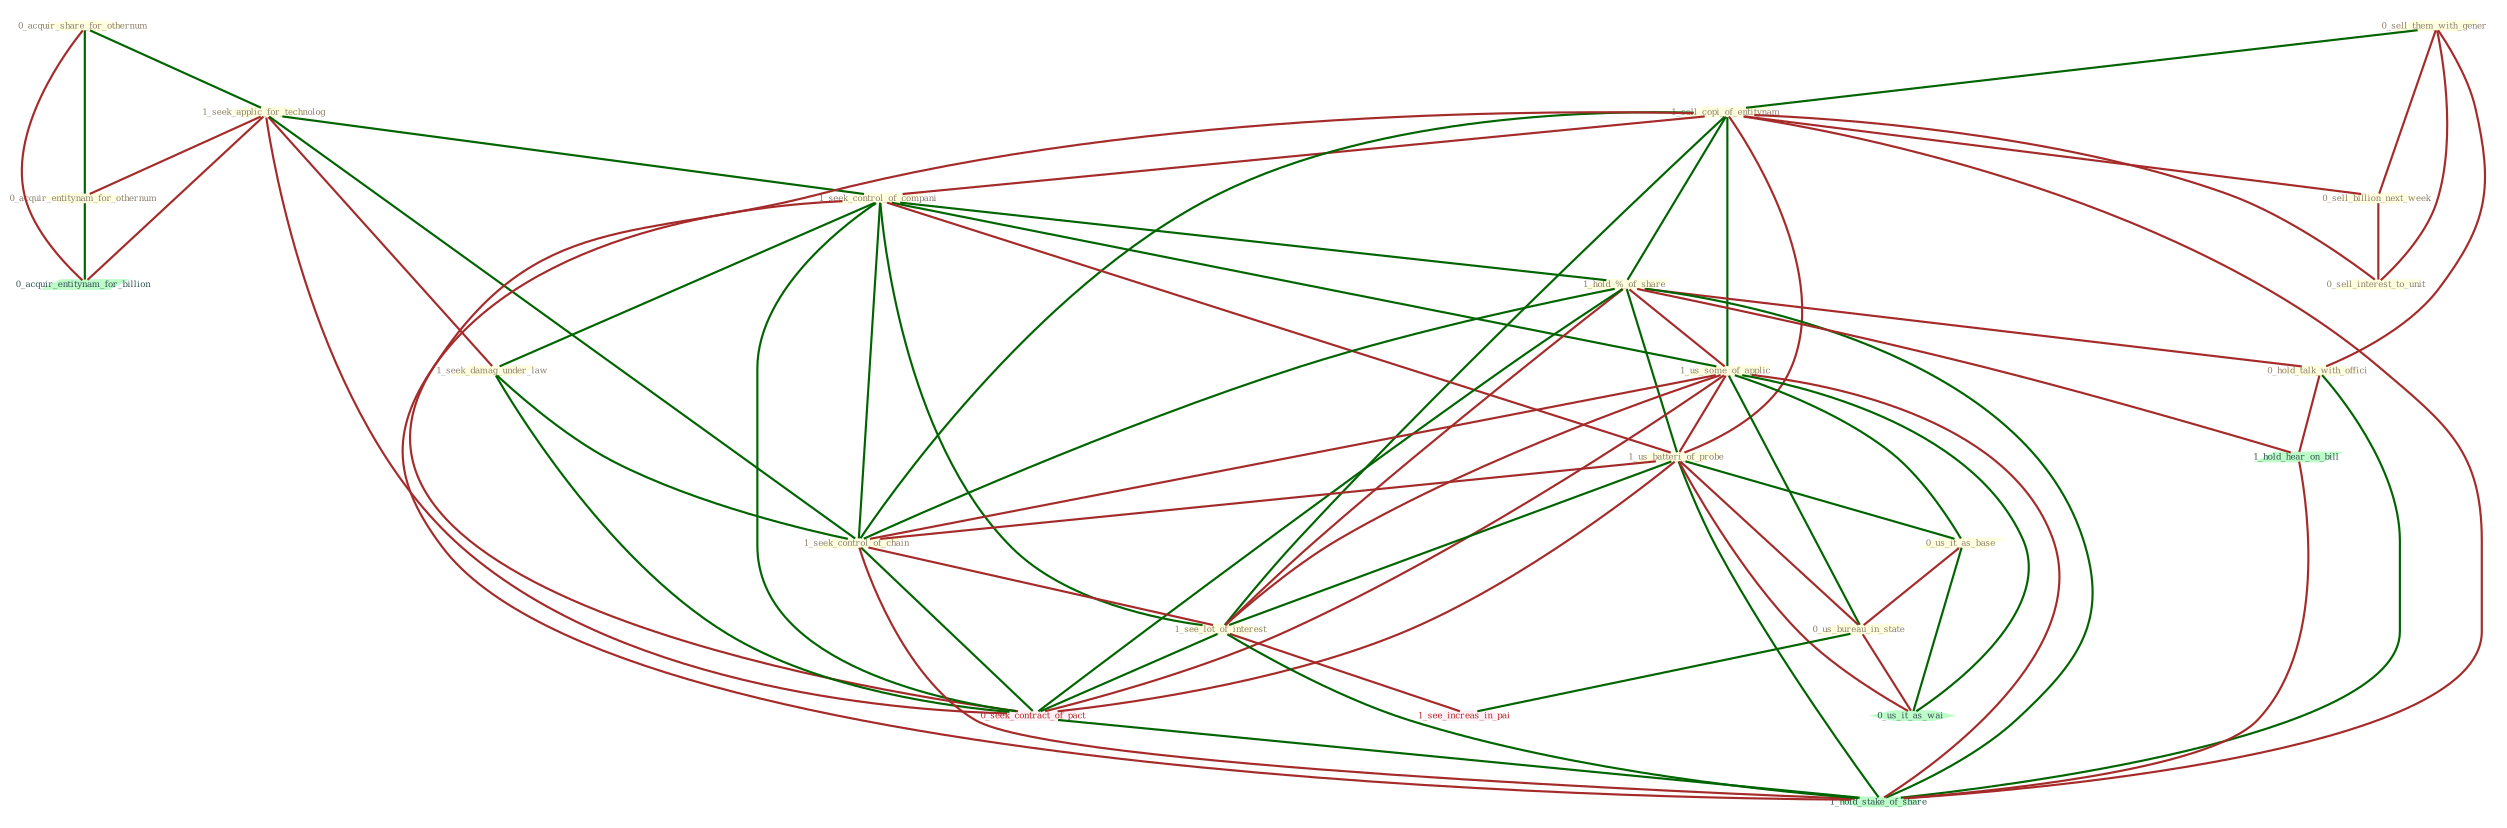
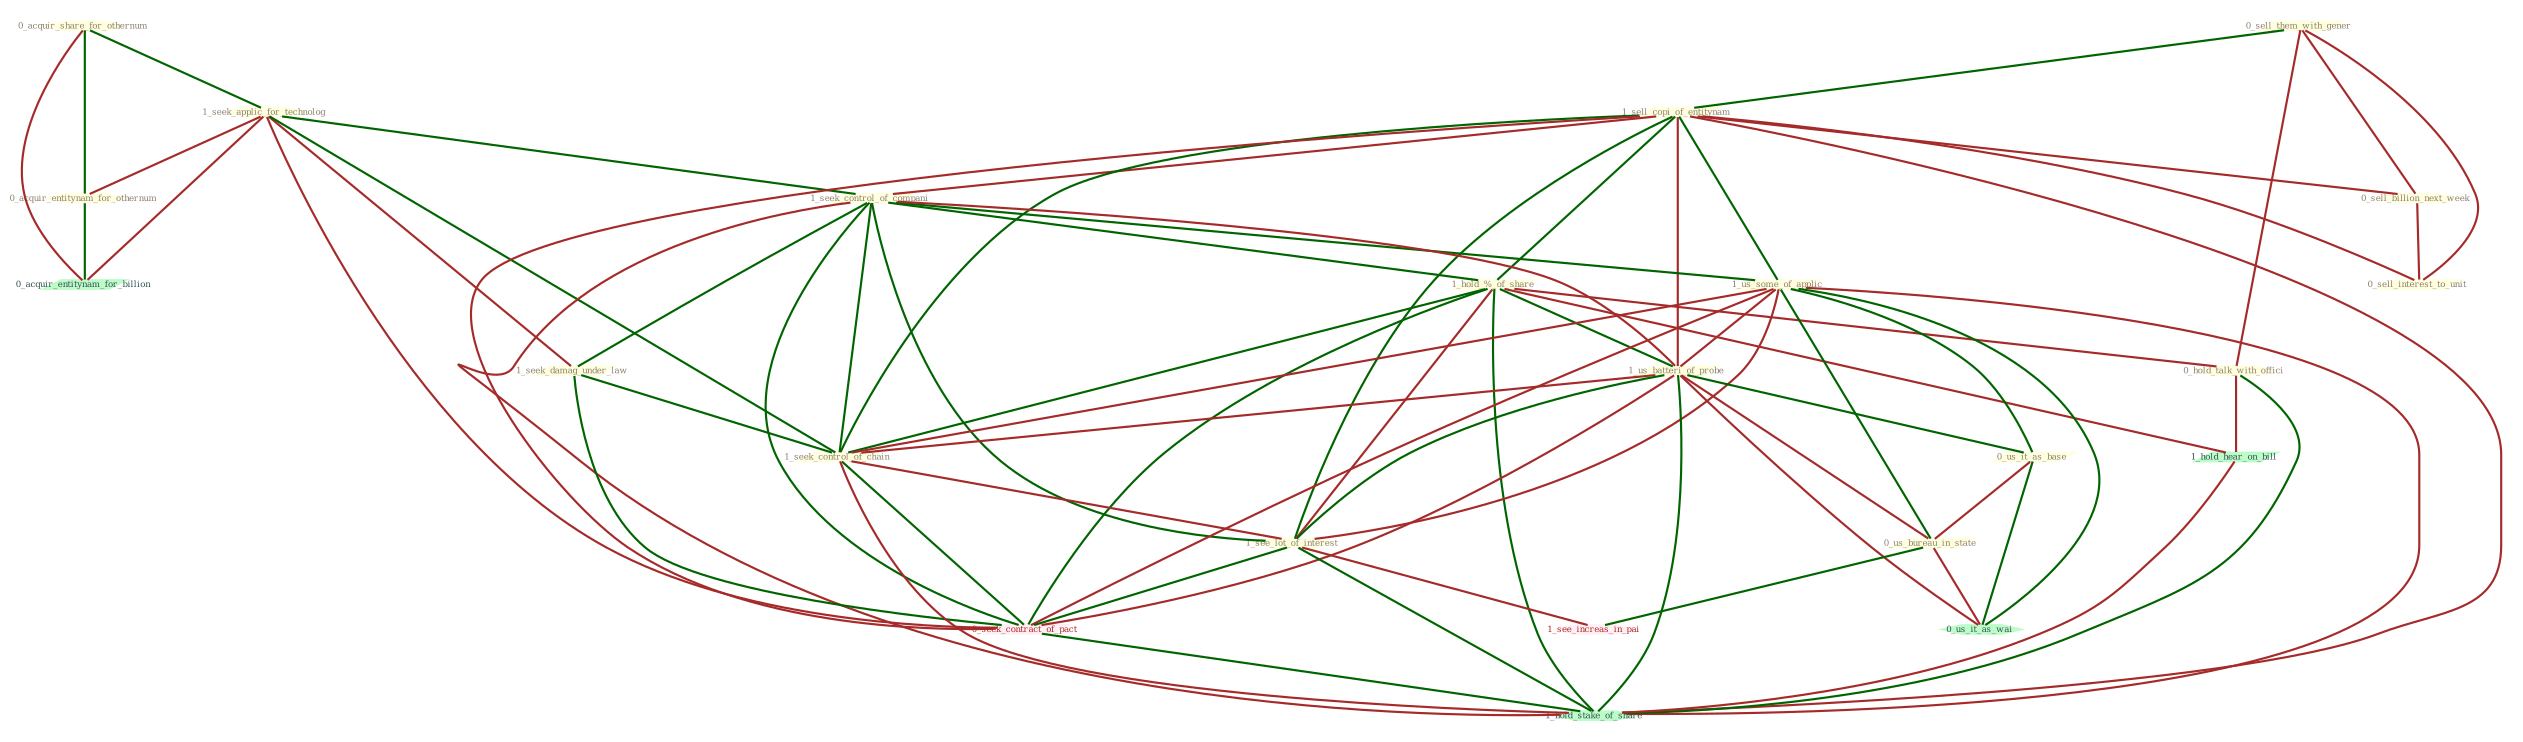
(1677, 328) -> none
